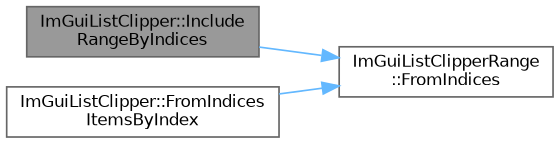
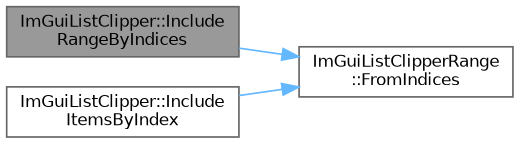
(143, 112) -> (123, 112)
